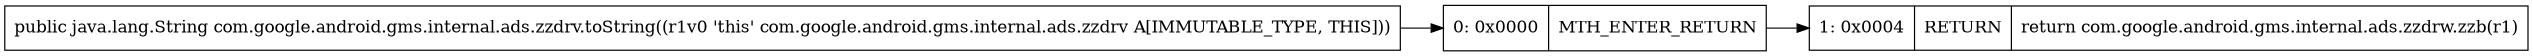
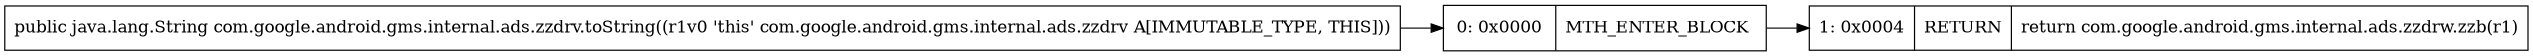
(1657, 28) -> (1657, 28)
